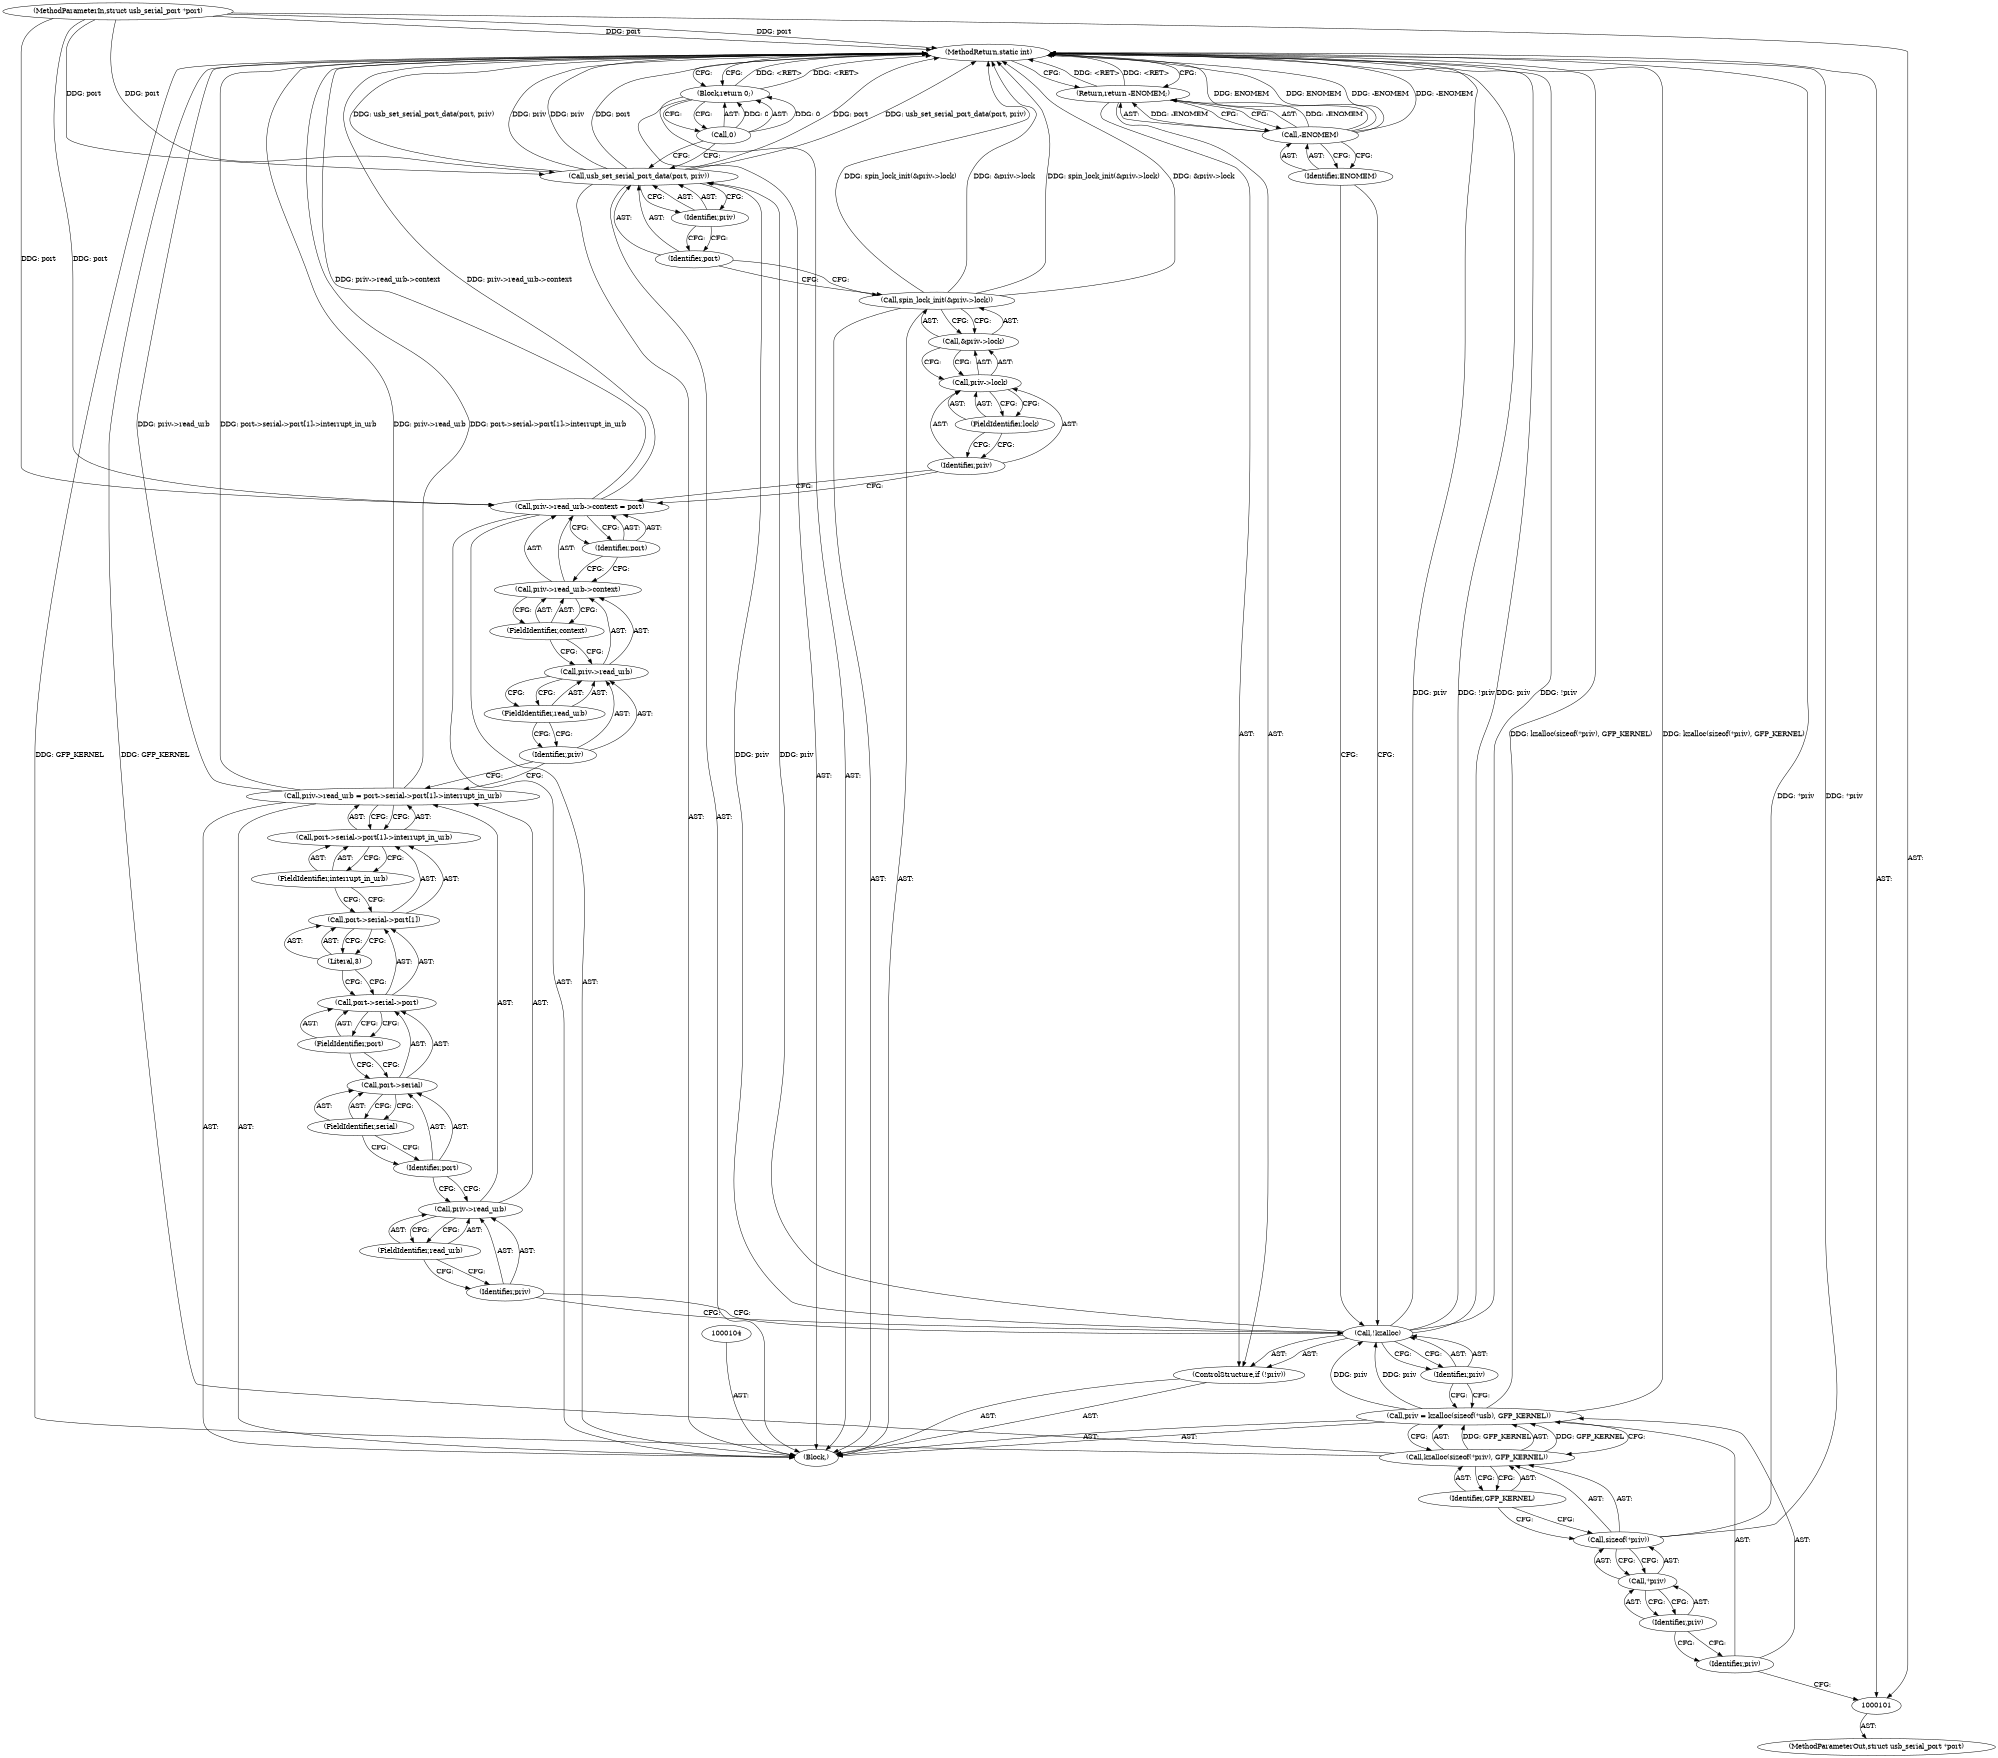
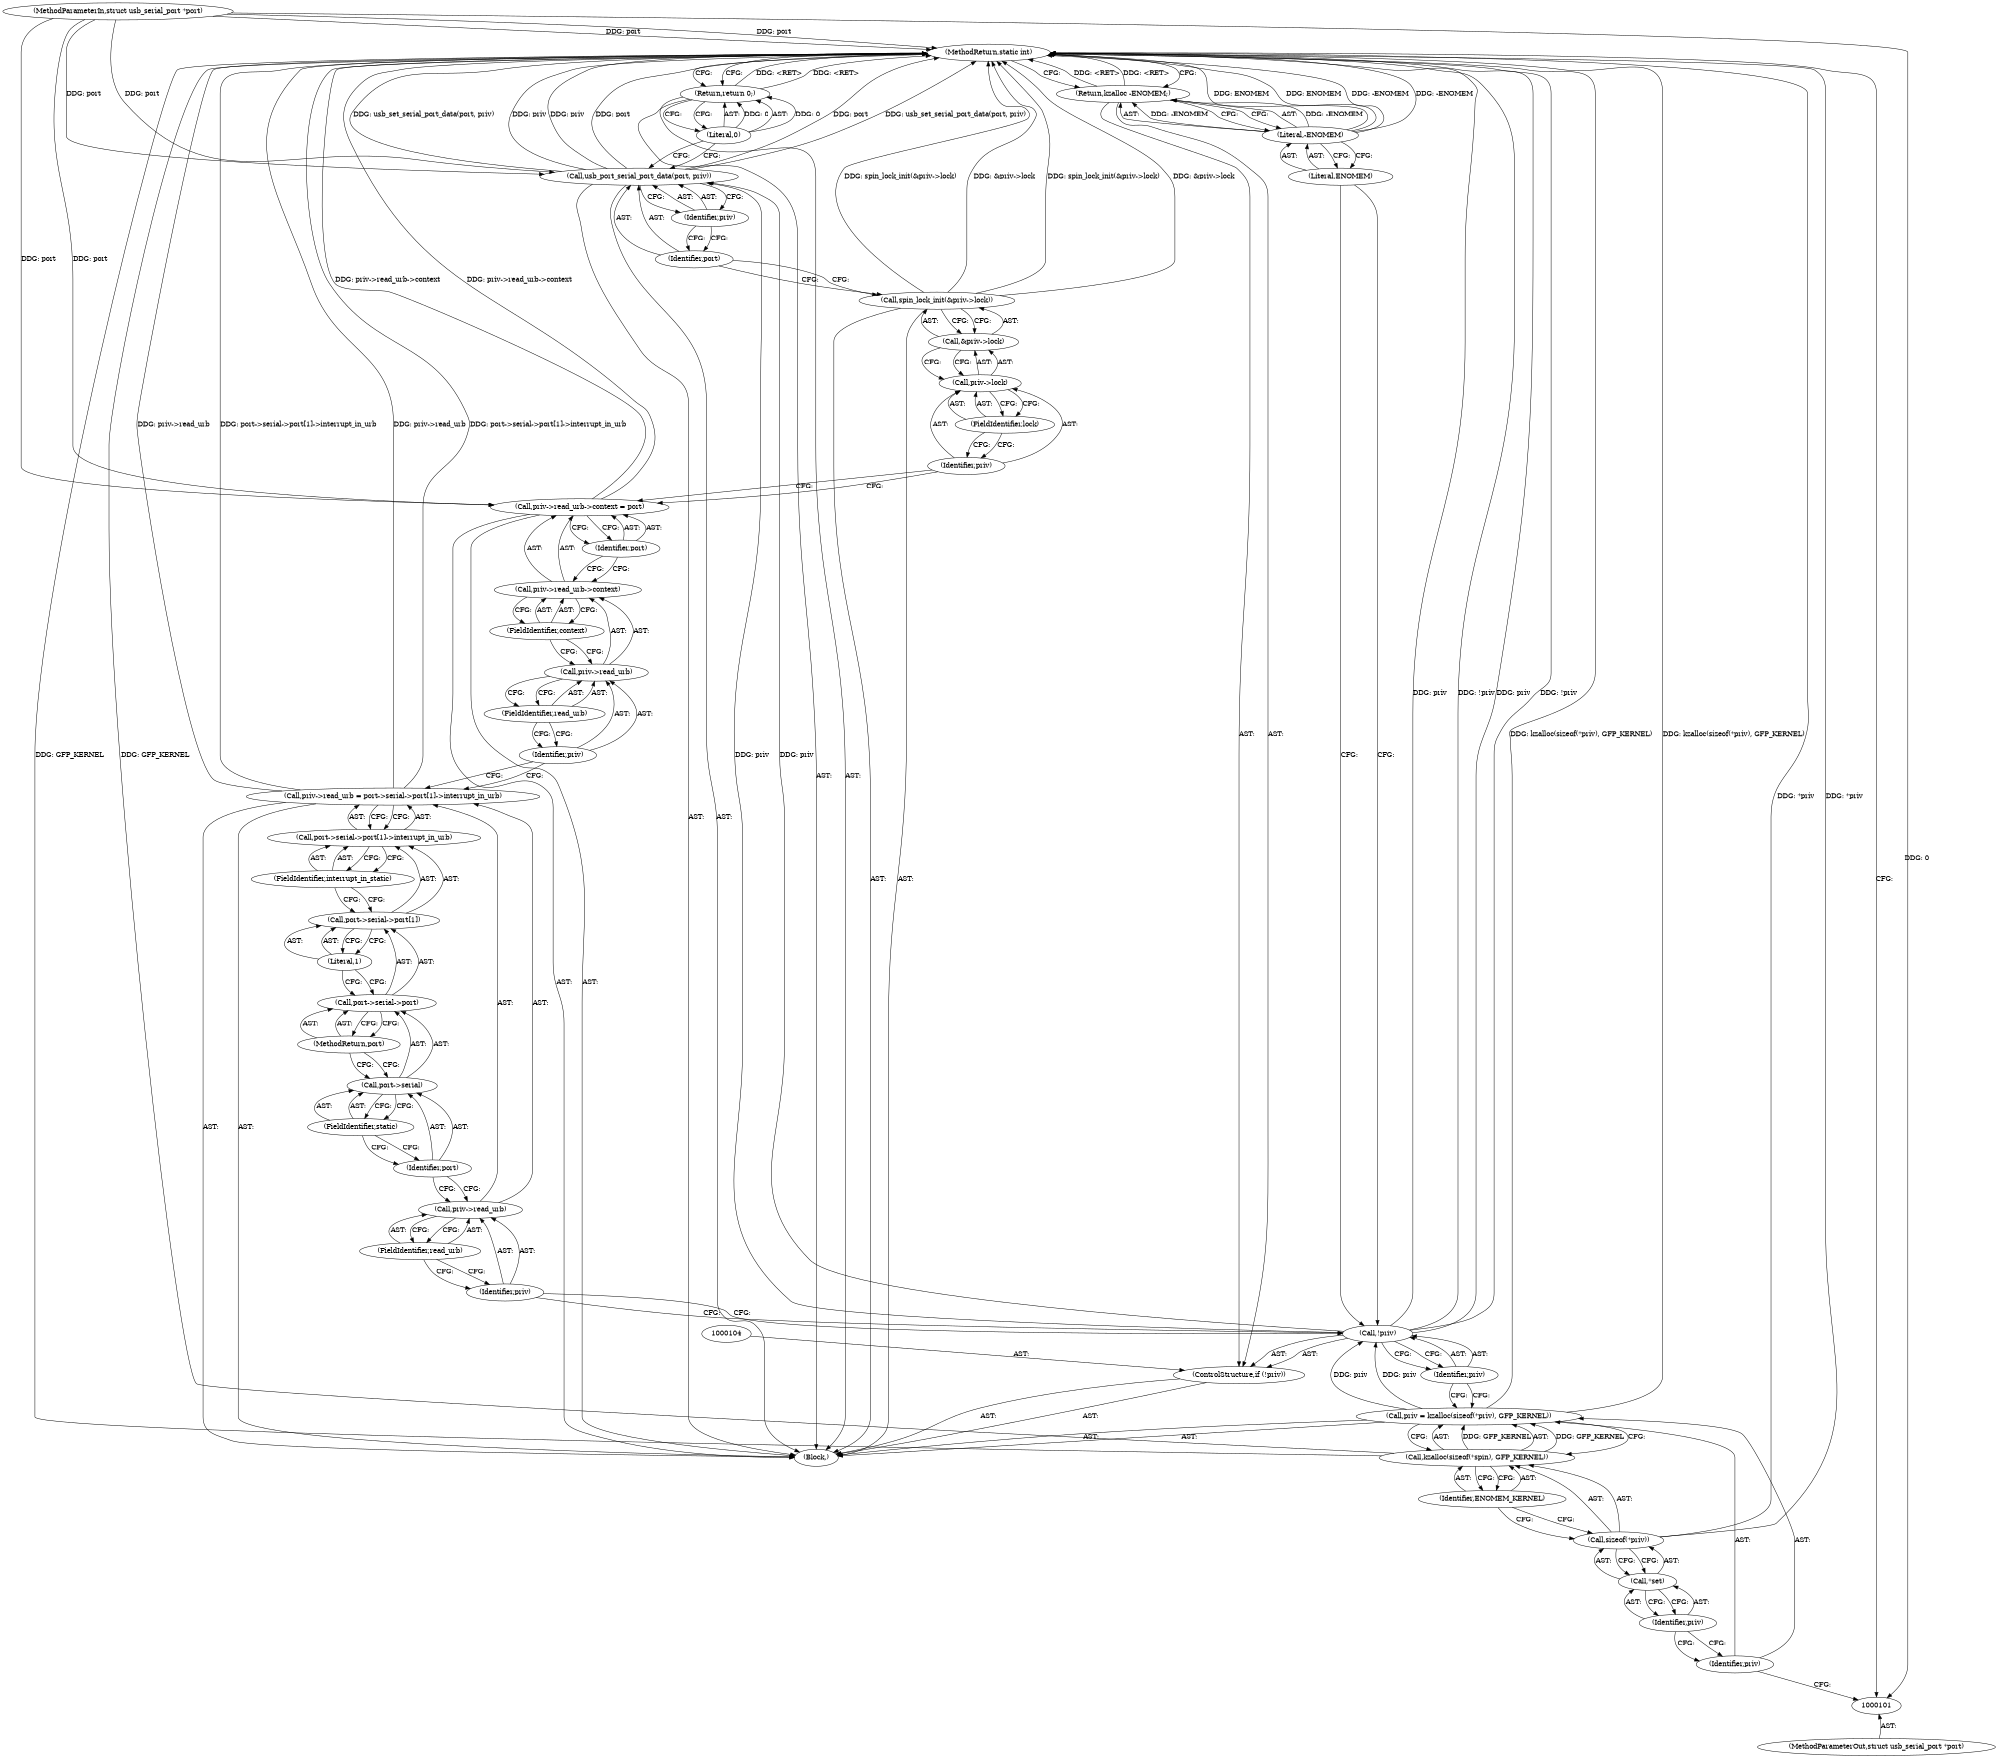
(725, 94) -> (725, 94)
(1123, 94) -> (1123, 94)
(724, 135) -> (724, 135)
(1310, 135) -> (1310, 135)
(639, 177) -> (639, 177)
(1341, 177) -> (1341, 177)
(1917, 859) -> (1917, 859)
(333, 879) -> (333, 879)
(1886, 879) -> (1886, 879)
(345, 962) -> (345, 962)
(349, 1045) -> (349, 1045)
(361, 1127) -> (361, 1127)
(1378, 1334) -> (1378, 1334)
(738, 1412) -> (965, 1353)
(1469, 1416) -> (1469, 1416)
(1477, 1458) -> (1477, 1458)
(1492, 1499) -> (1492, 1499)
(1648, 1582) -> (1648, 1582)
(1861, 1724) -> (1881, 1729)
